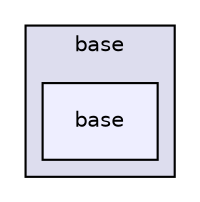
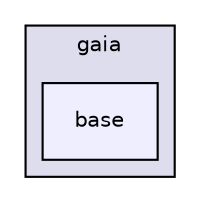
(100, 46) -> (100, 46)
